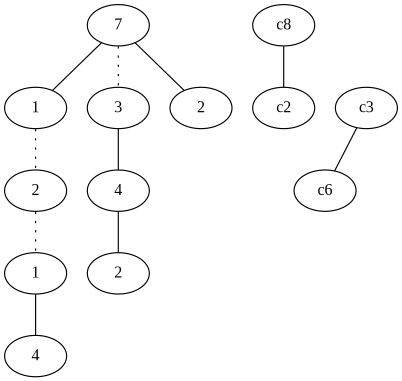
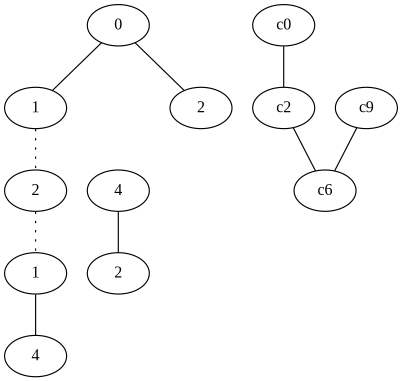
(118, 25) -> (118, 25)
(284, 25) -> (284, 25)
(118, 108) -> none
(366, 108) -> (366, 108)
none -> (304, 149)
